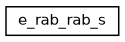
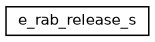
(62, 21) -> (77, 21)
